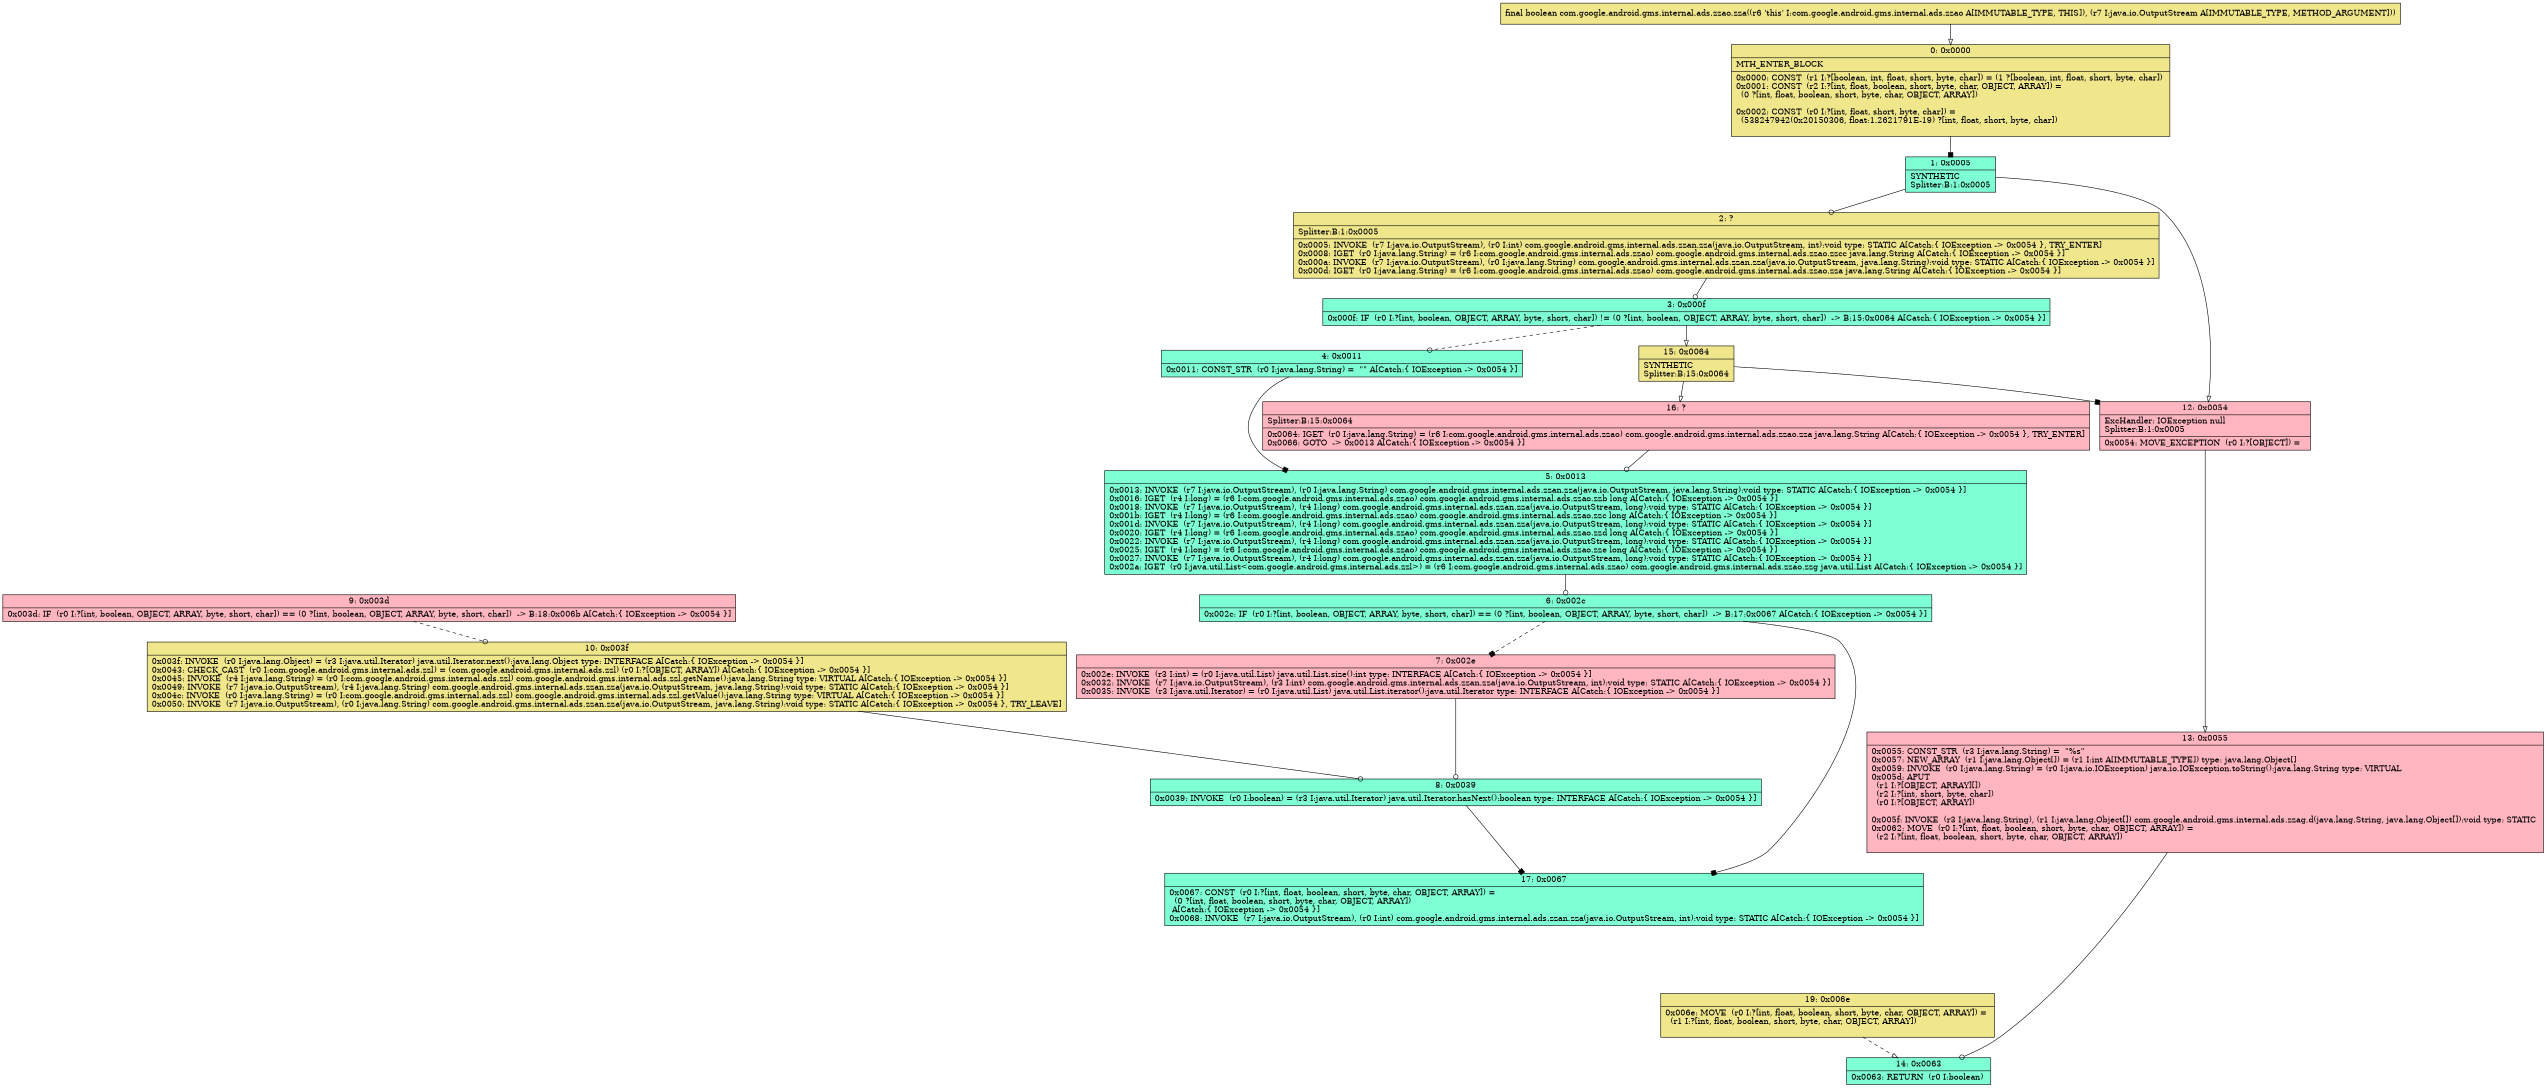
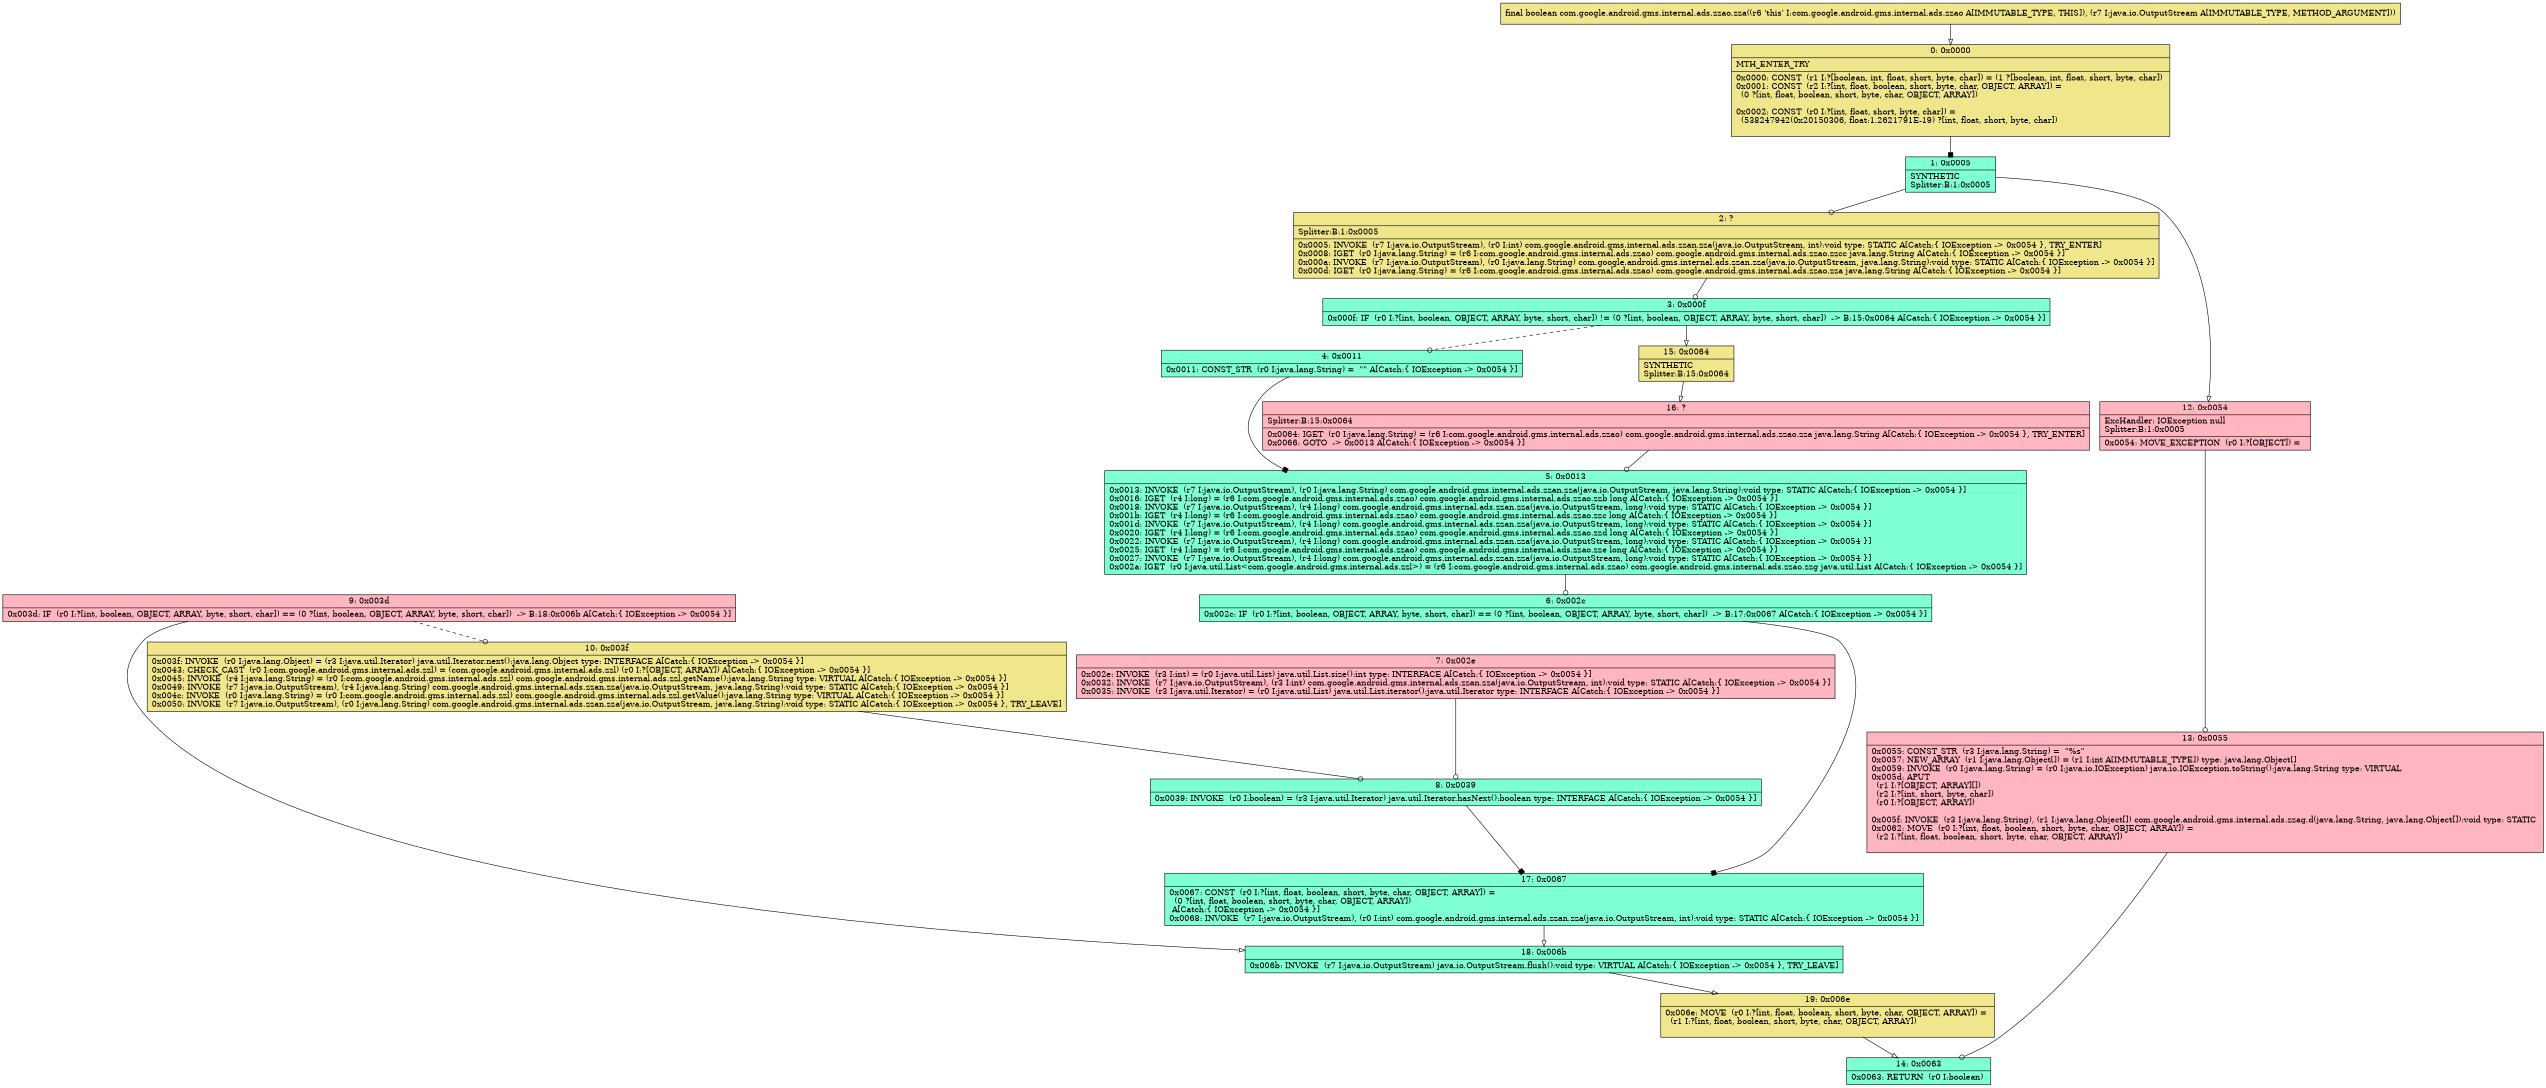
(1780, 64) -> (1773, 64)
(1914, 380) -> none
(2205, 589) -> (2205, 589)
(1520, 637) -> none
none -> (1544, 960)
(1878, 1046) -> (1878, 1046)
